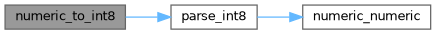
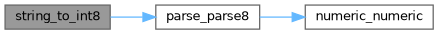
(65, 17) -> (58, 17)
(214, 17) -> (208, 17)
